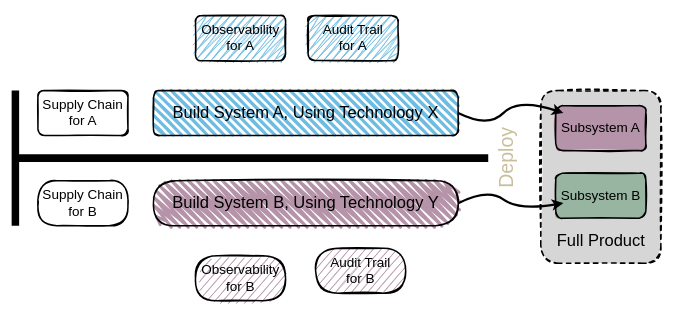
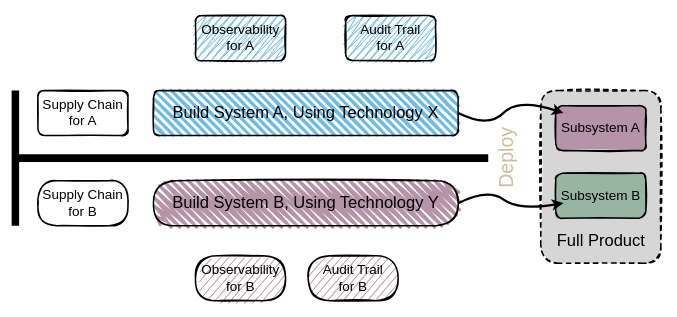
(353, 38) -> (390, 38)
(360, 270) -> (353, 278)
